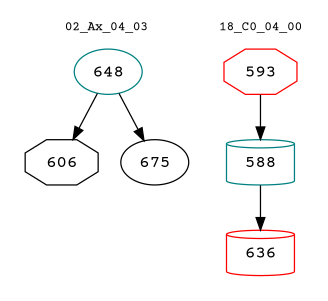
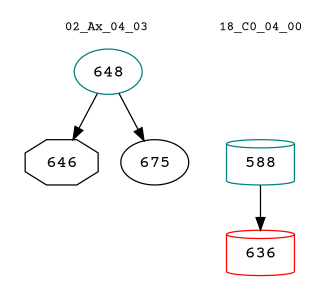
(260, 72) -> none
(62, 162) -> (62, 162)
